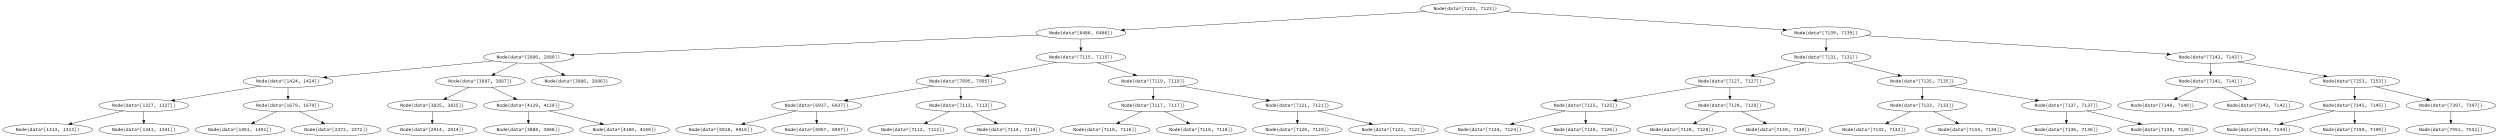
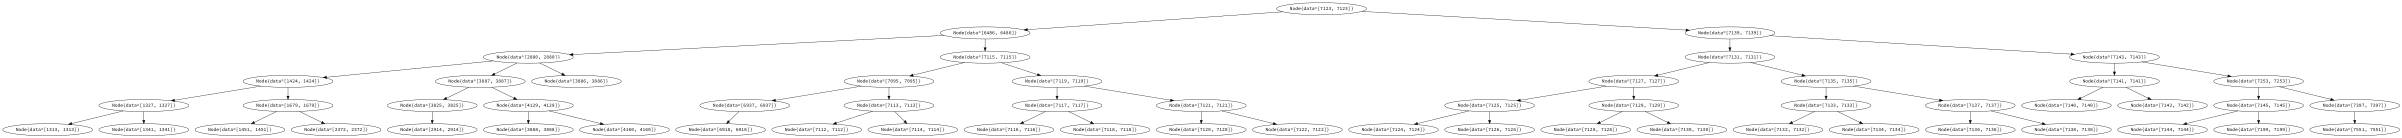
(817, 130) -> none
